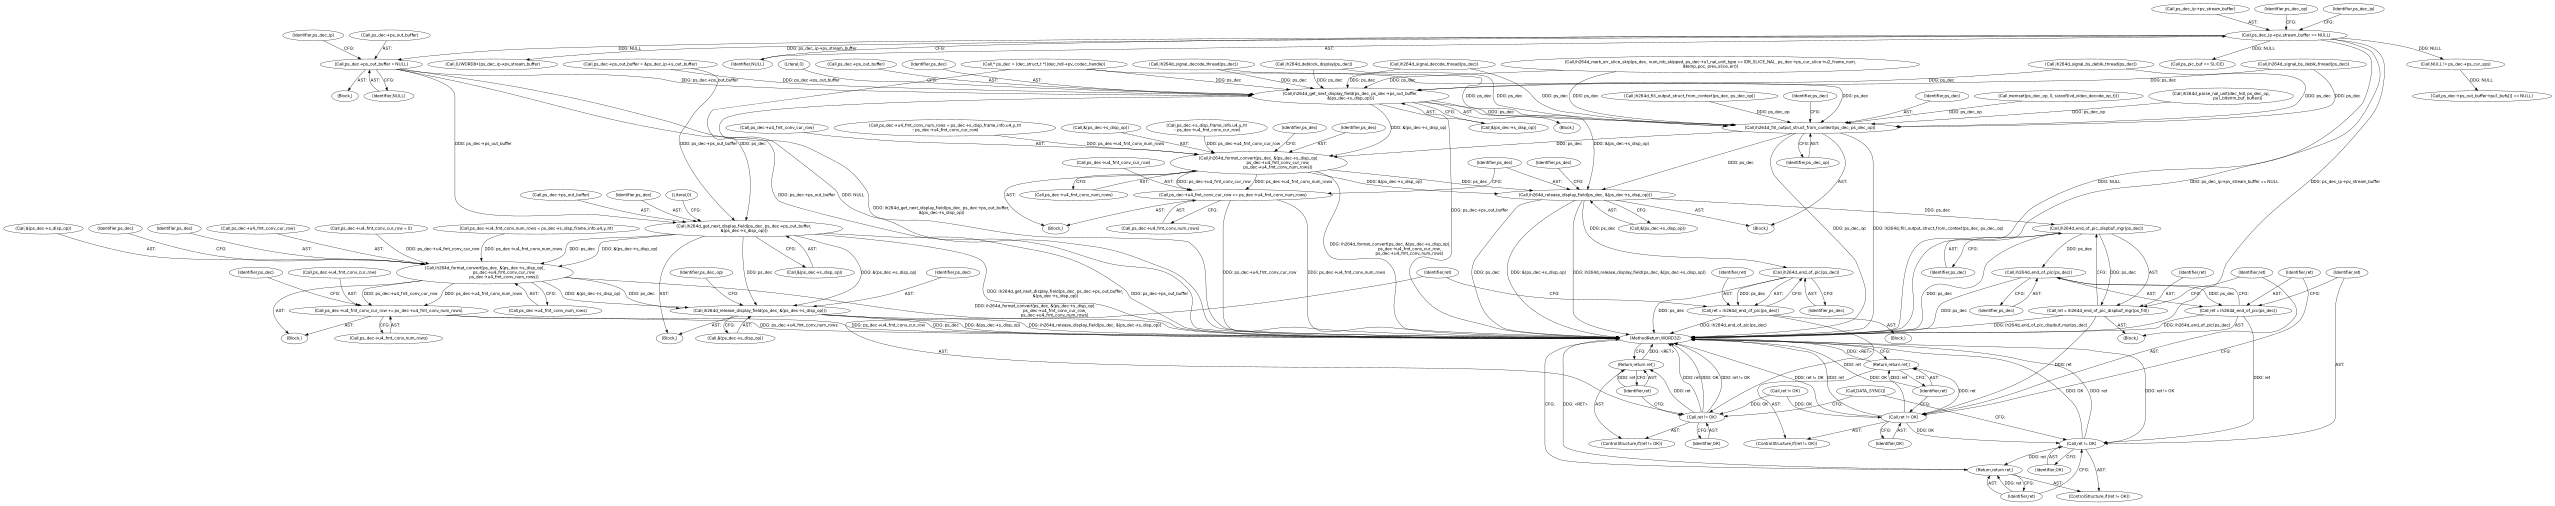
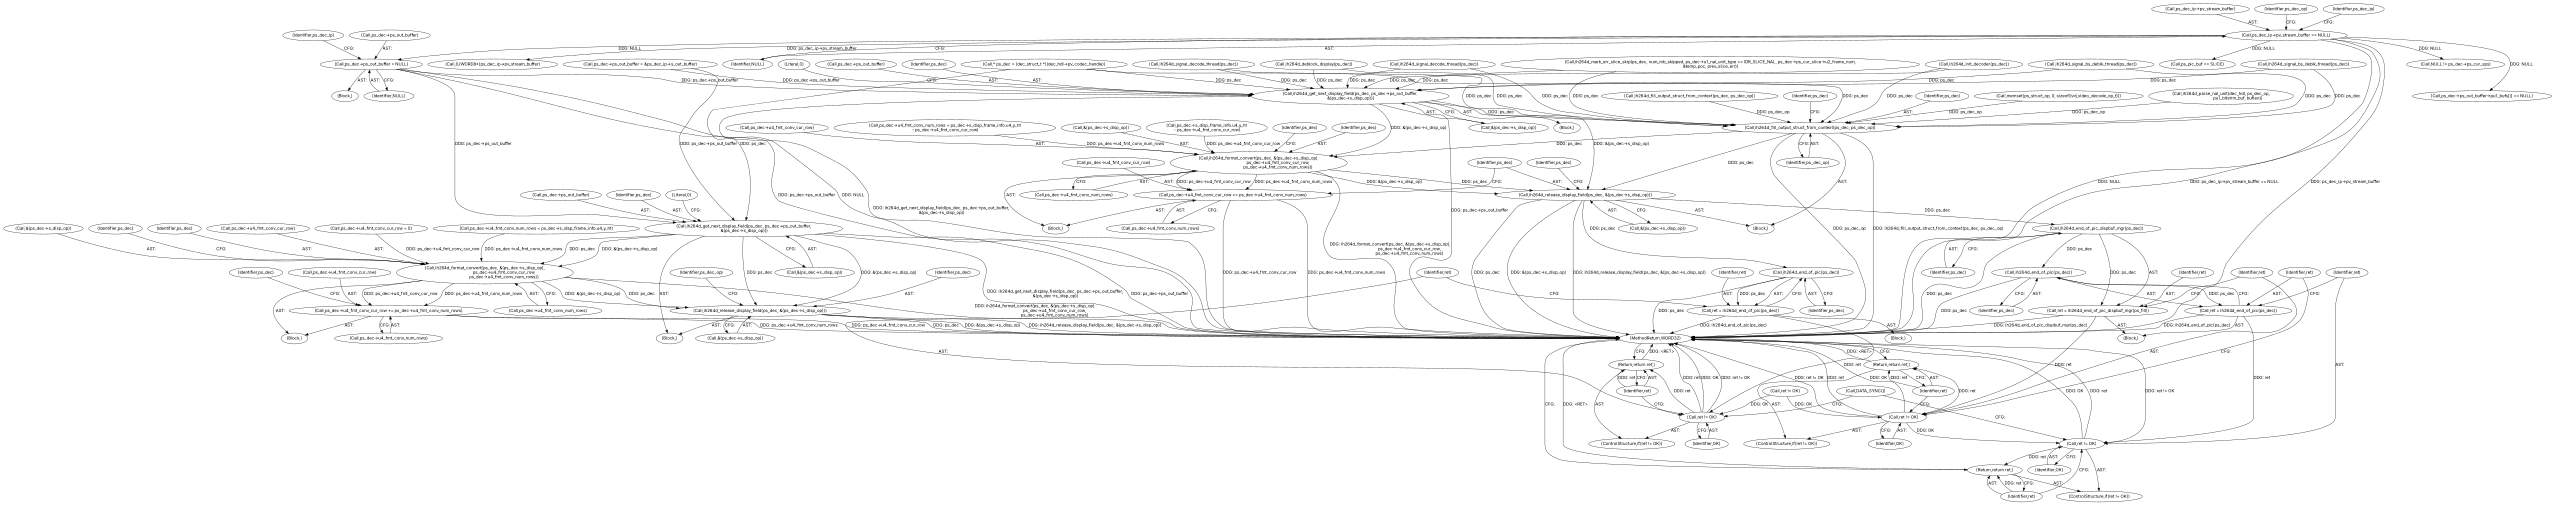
none -> (1974, 64)
(2468, 79) -> (2447, 43)
(2059, 96) -> (2059, 96)
(2096, 271) -> none
